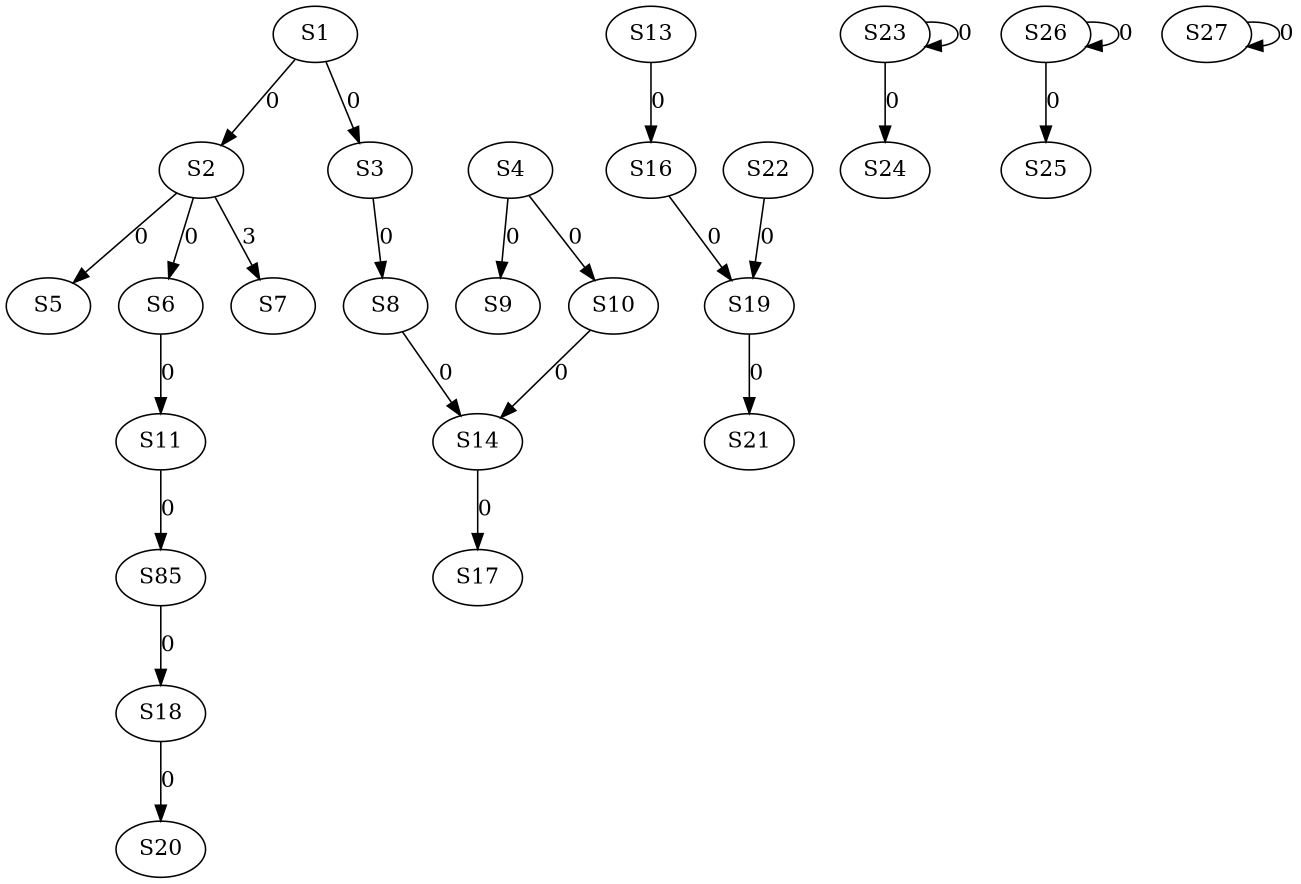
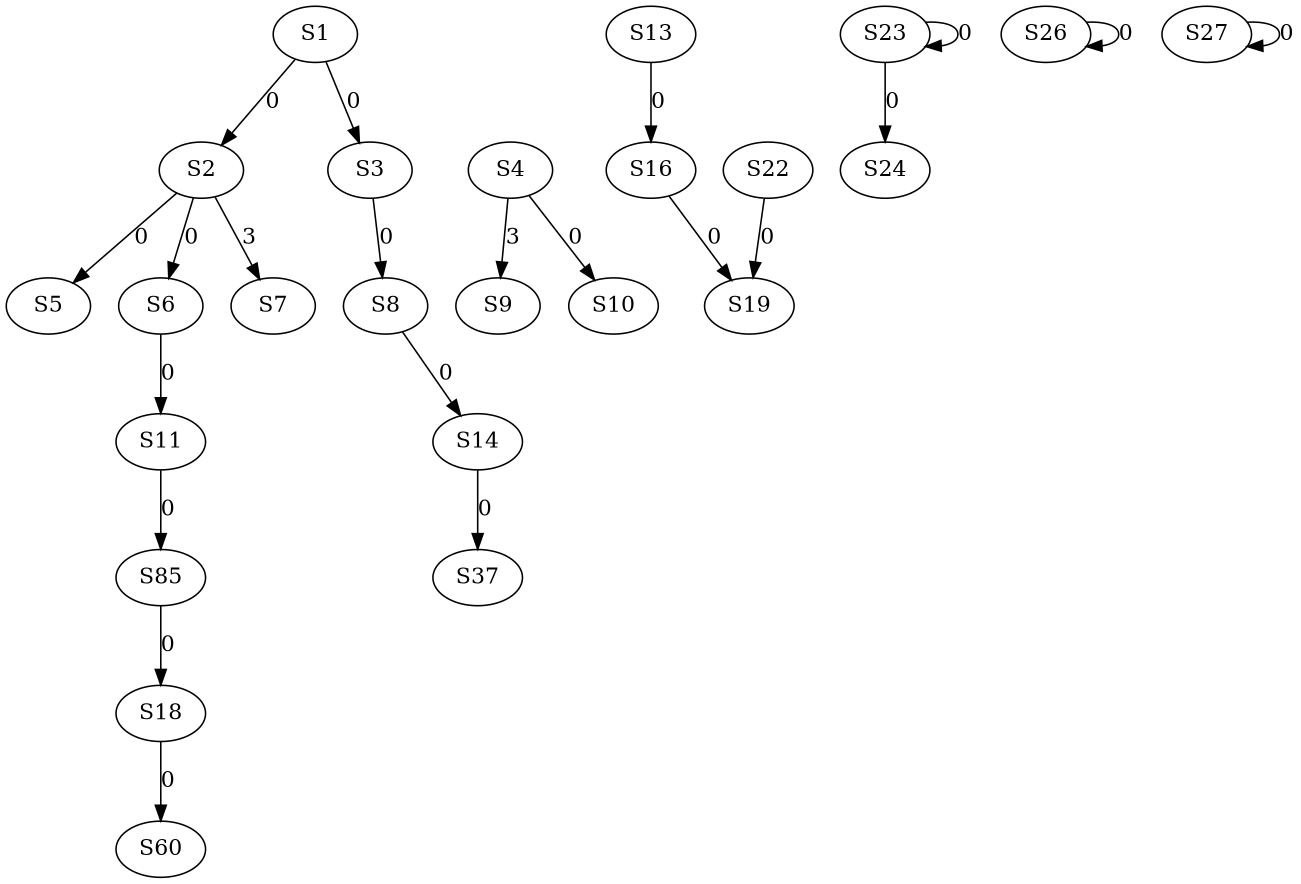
(1046, 170) -> none
(514, 238) -> (514, 238)
(551, 368) -> none
(749, 442) -> none
(478, 578) -> (478, 578)
(161, 849) -> (161, 849)
